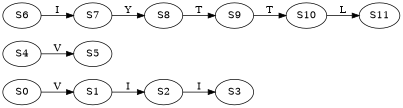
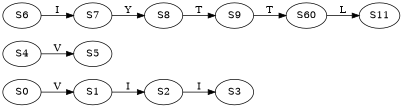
(306, 16) -> (306, 16)
